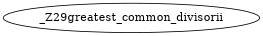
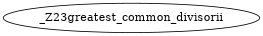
(131, 18) -> (131, 18)
